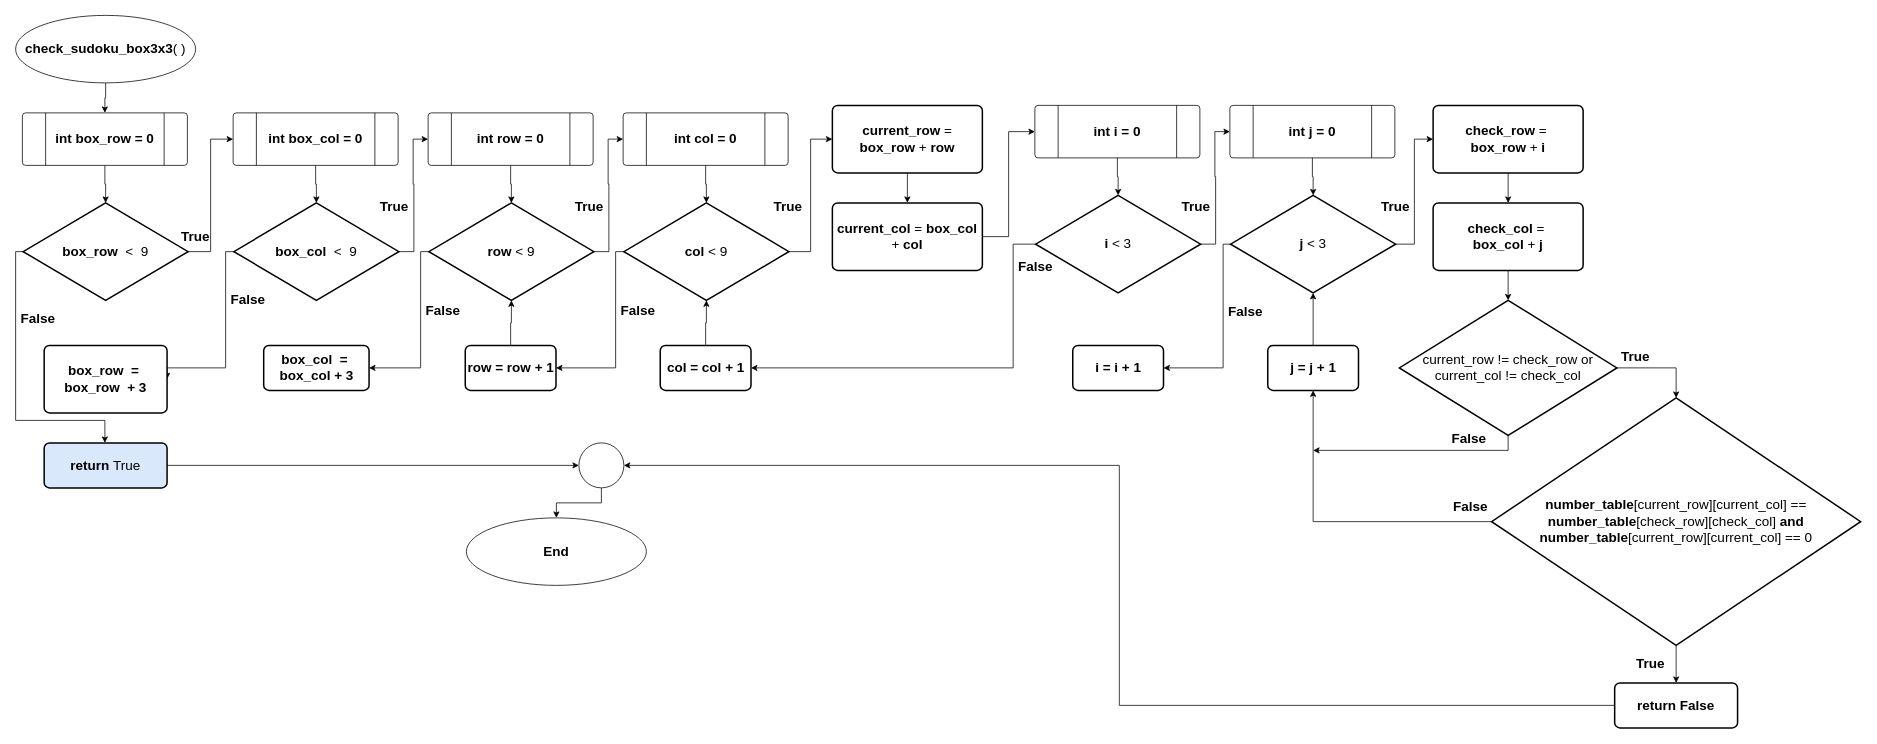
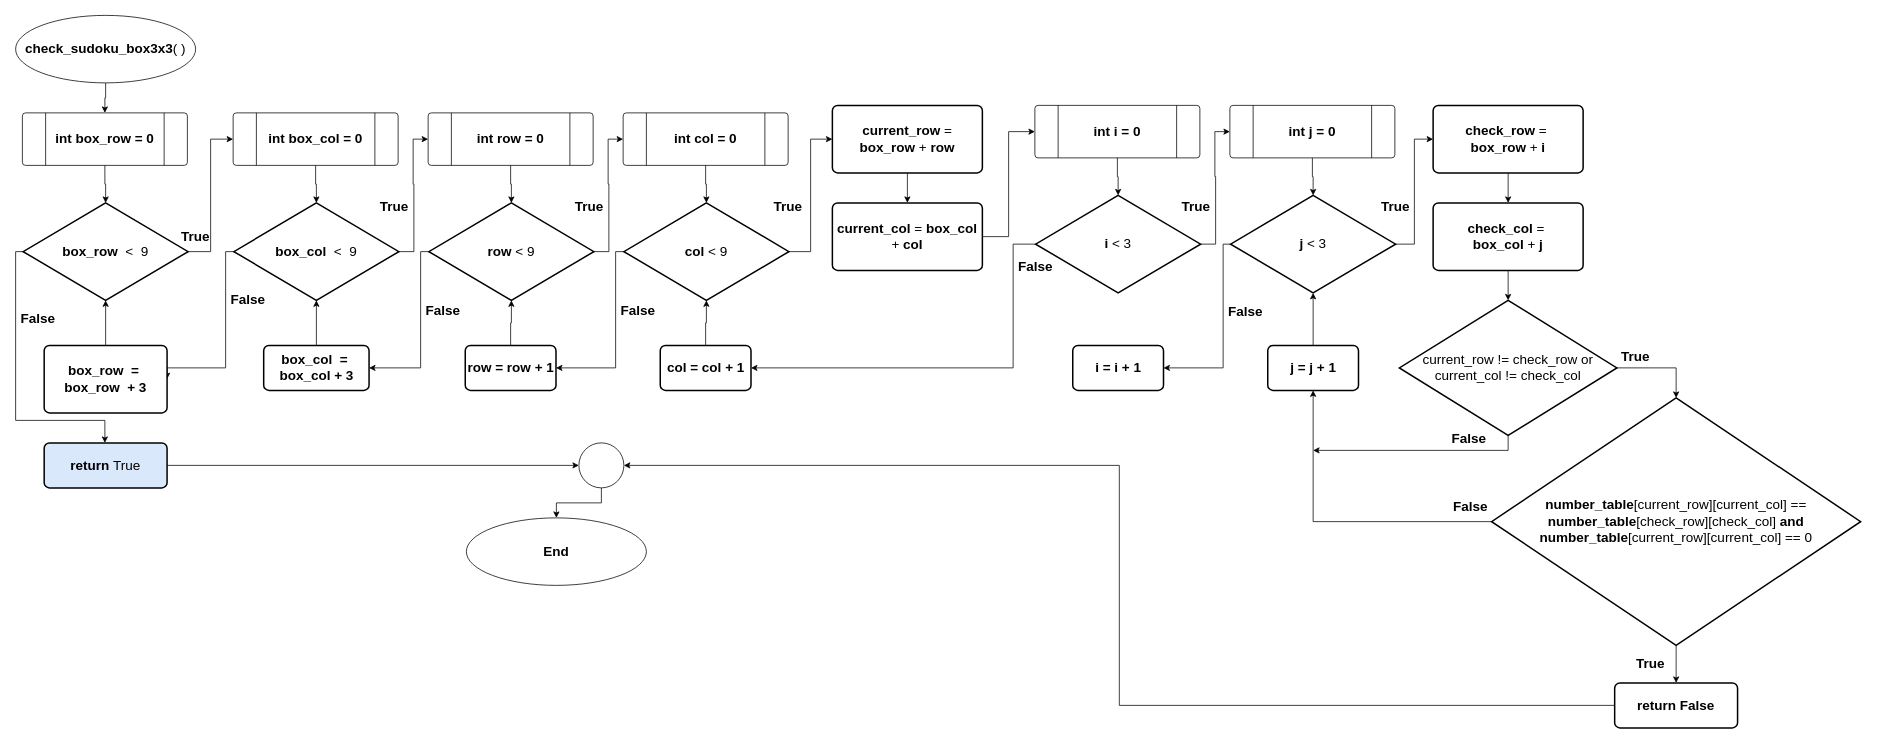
none -> (105, 325)
none -> (316, 325)
